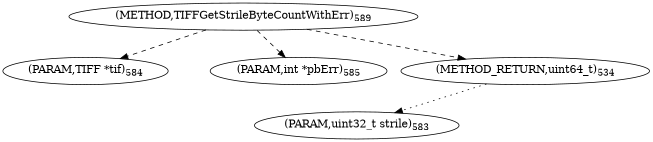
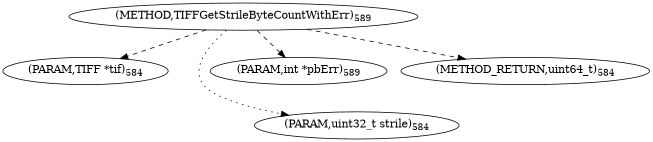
(352, 70) -> (352, 70)
(606, 70) -> (606, 70)
(444, 97) -> (211, 91)
(421, 124) -> (421, 124)
